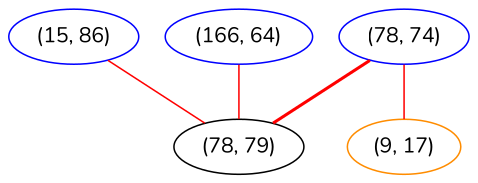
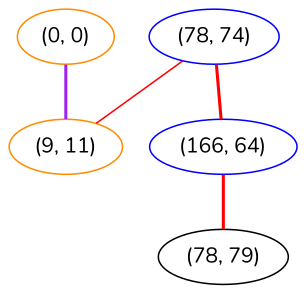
none -> (66, 37)
(74, 37) -> none
(239, 92) -> (223, 202)
(321, 92) -> (219, 92)
(404, 147) -> (66, 147)
